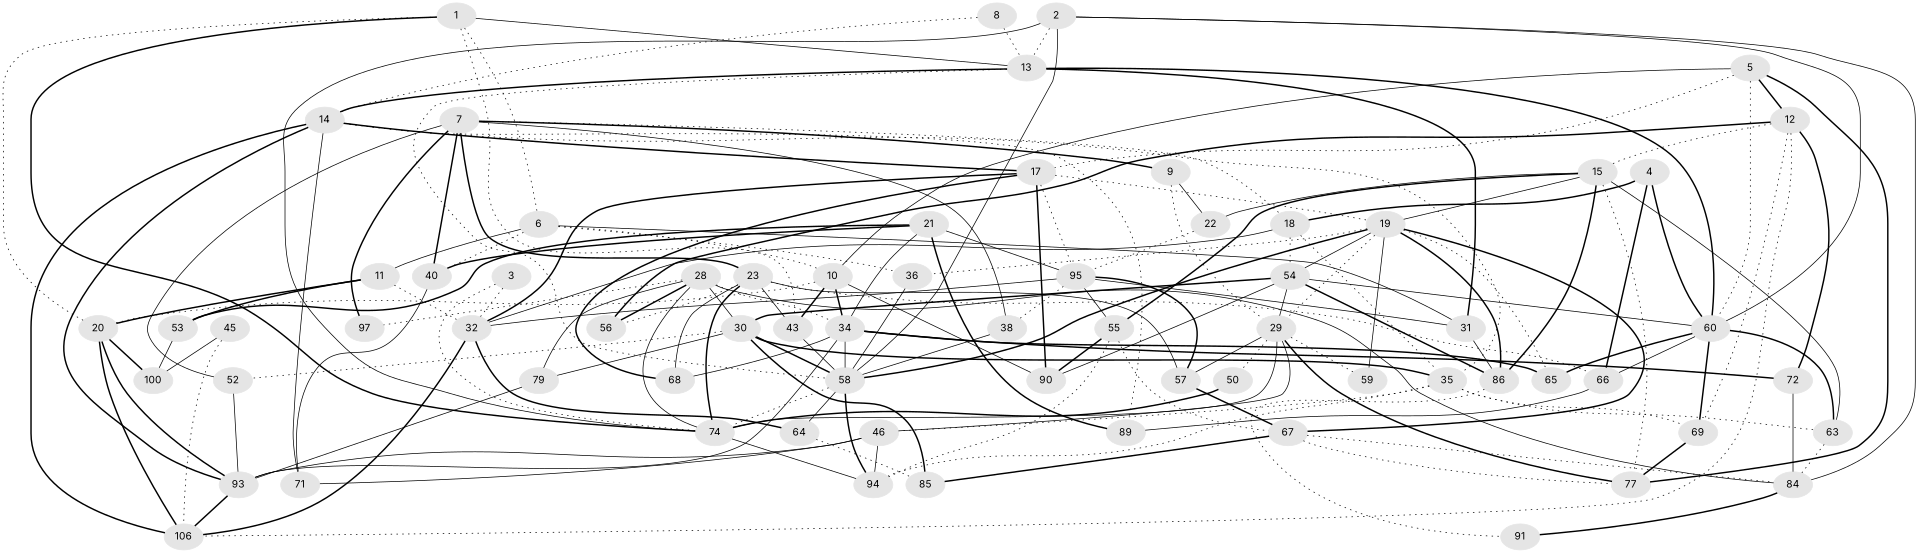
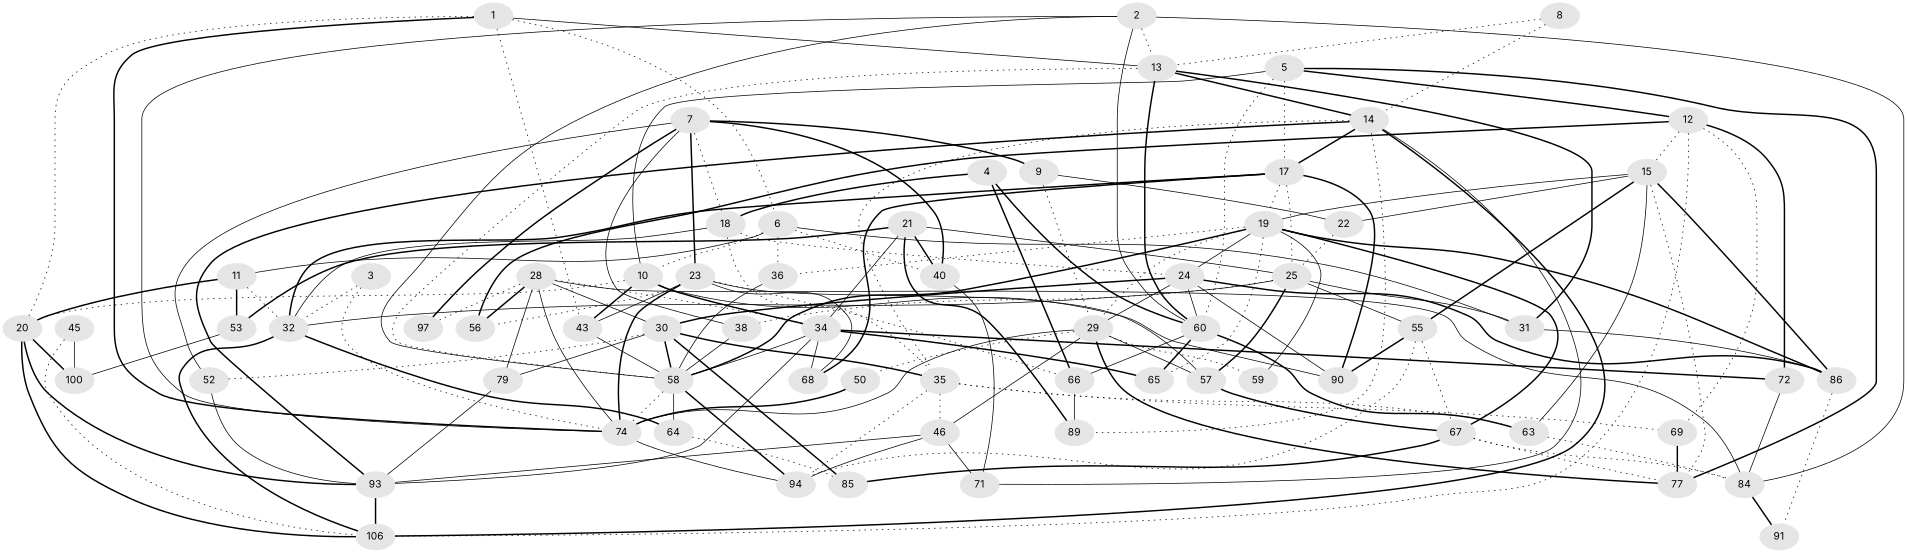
(1076, 276) -> (1292, 276)
(1290, 276) -> (1185, 276)
(1704, 381) -> none
